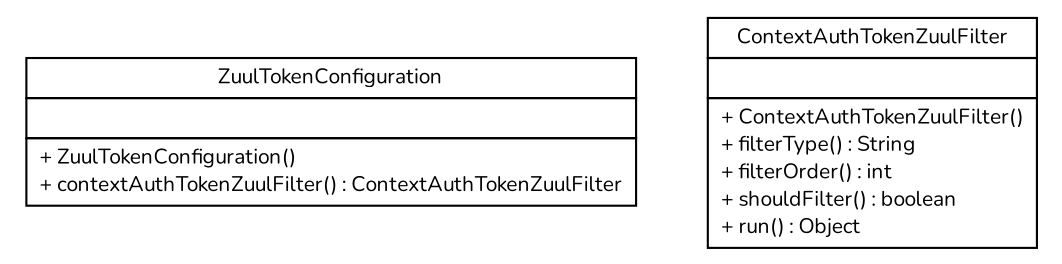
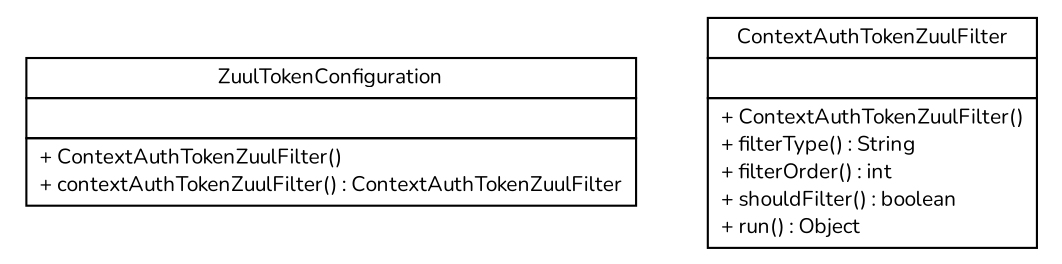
(169, 157) -> (191, 157)
